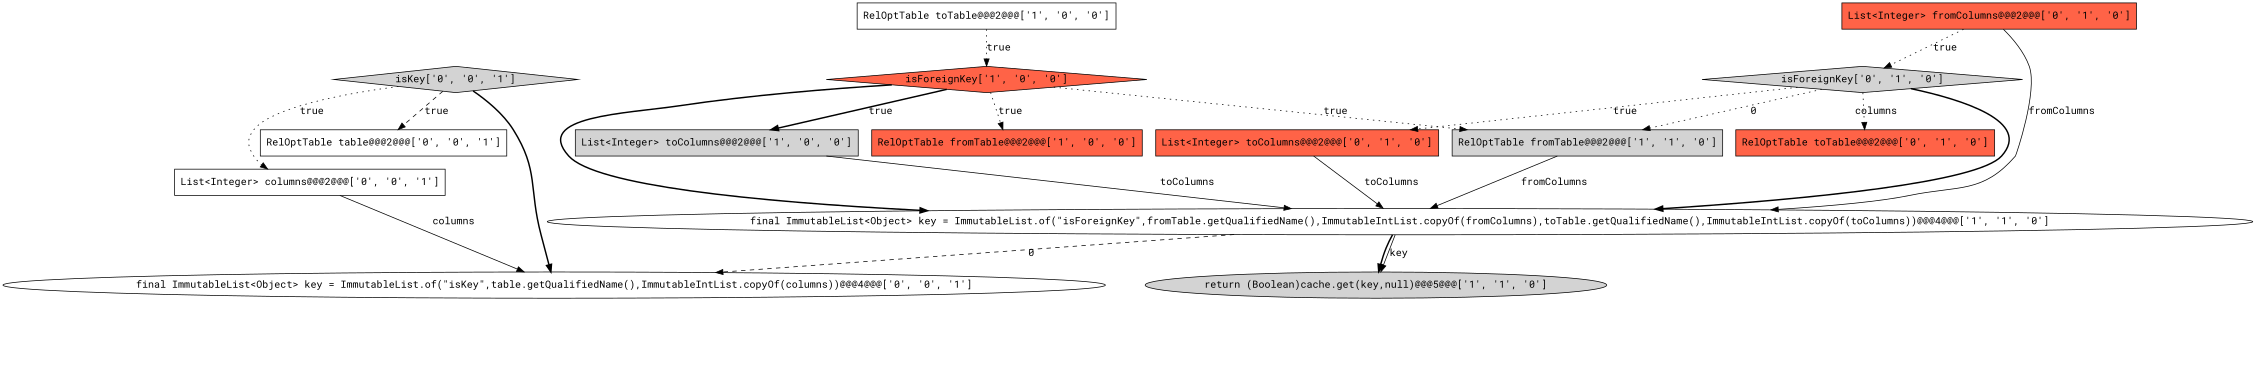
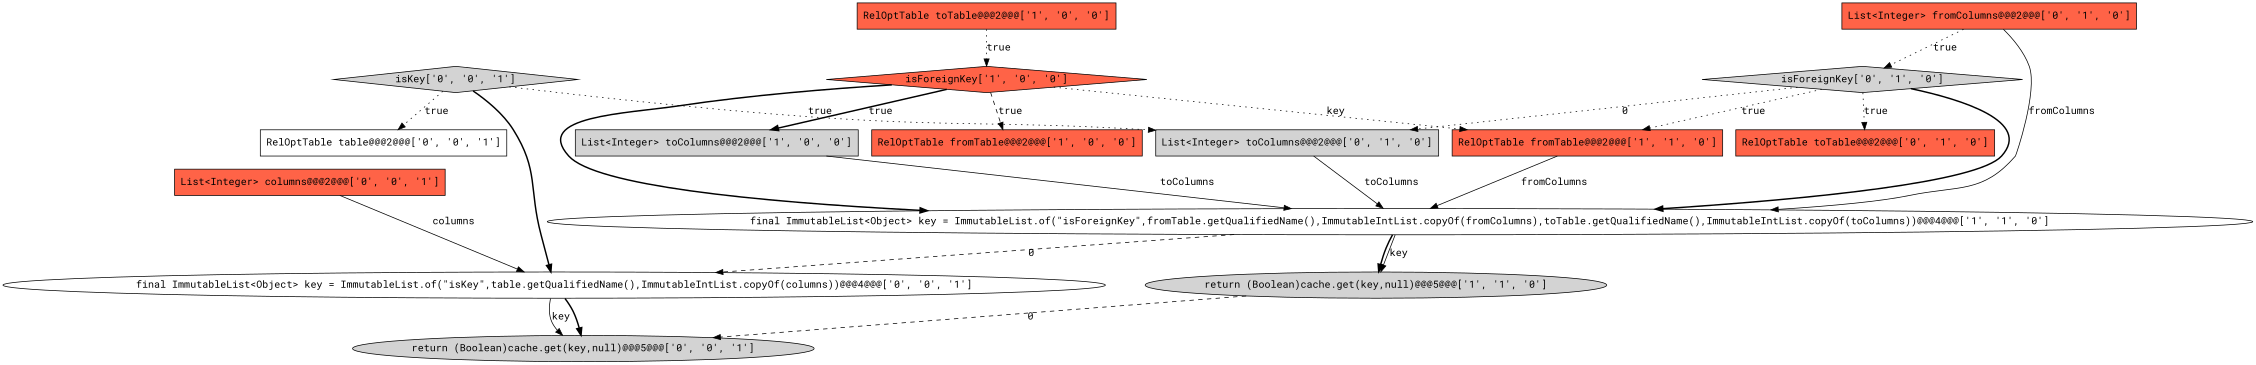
(987, 16) -> (987, 16)
(304, 105) -> (844, 119)
(423, 108) -> (423, 108)
(996, 108) -> (996, 108)
(1336, 111) -> (1336, 111)
(1625, 111) -> (1625, 111)
(1754, 111) -> (1754, 111)
(1876, 111) -> (1876, 111)
(1297, 143) -> (1297, 143)
(1587, 143) -> (1587, 143)
(310, 182) -> (310, 182)
none -> (583, 349)
